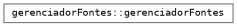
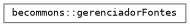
(118, 13) -> (95, 13)
